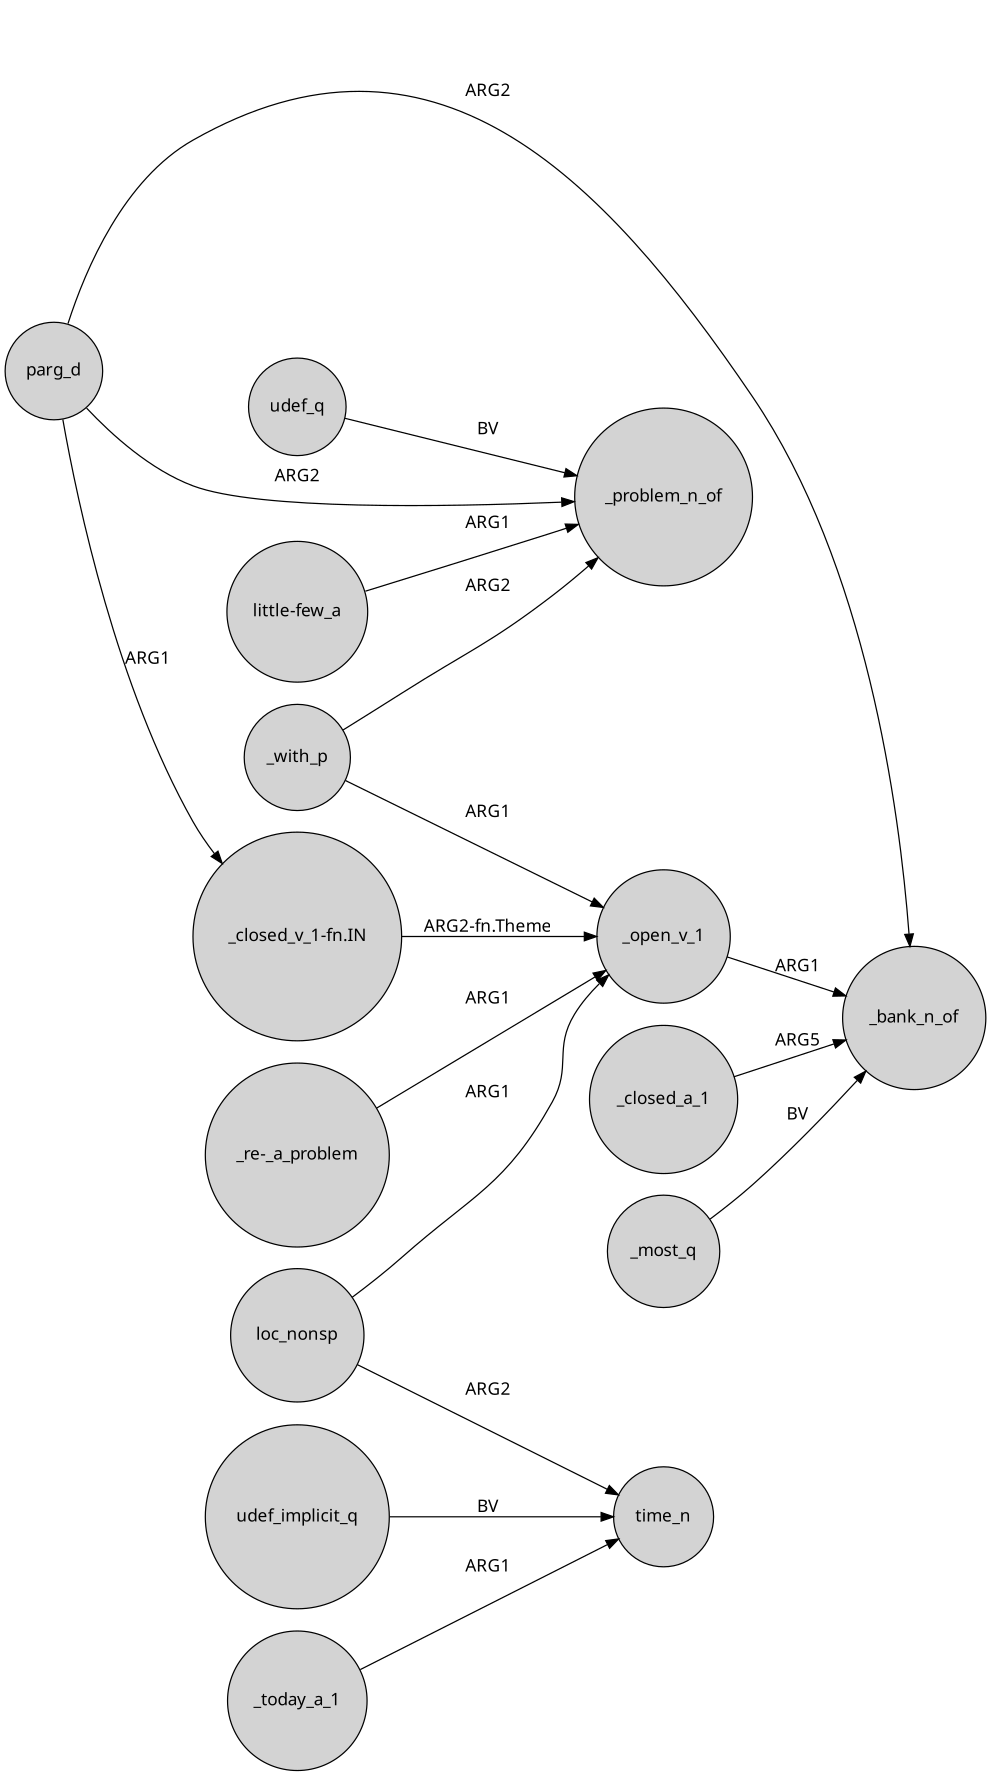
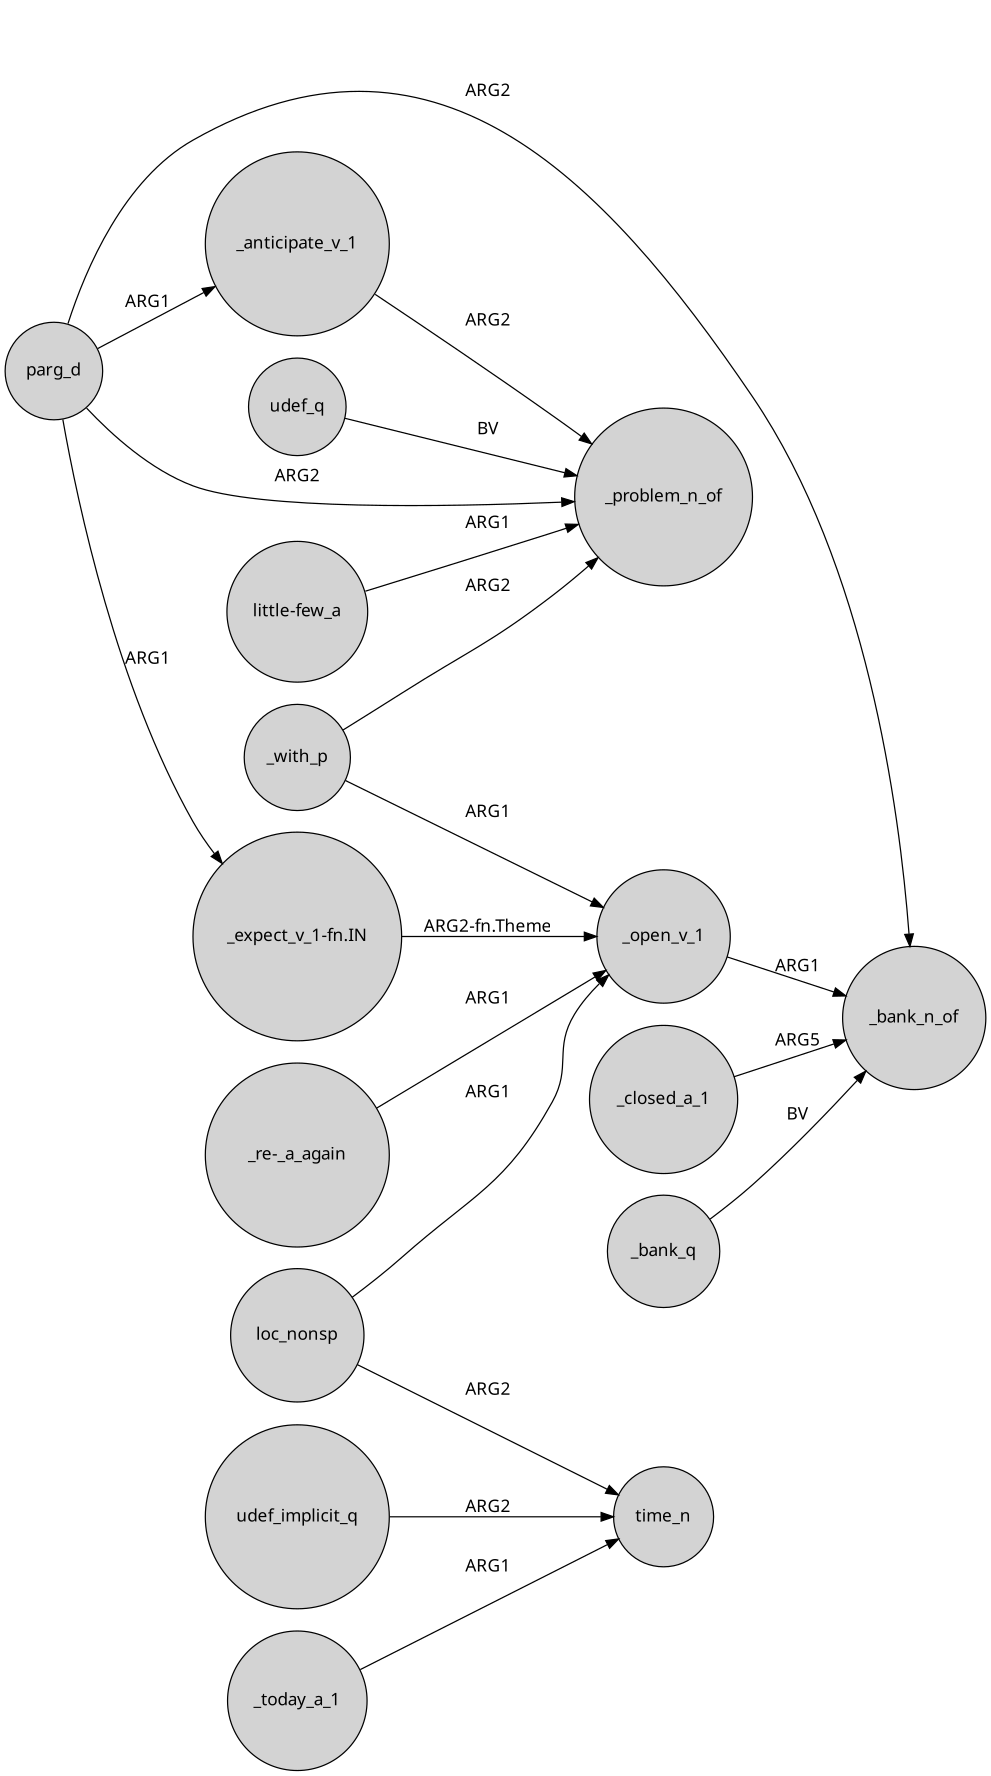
none -> (297, 244)
(297, 936) -> (297, 936)
(297, 1155) -> (297, 1155)
(664, 1251) -> (664, 1251)
(488, 1508) -> (488, 1508)
